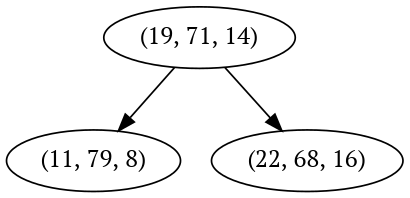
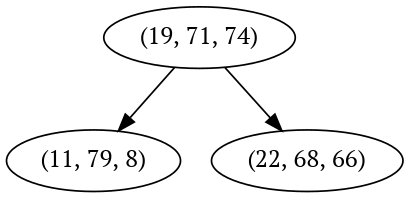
(200, 38) -> (200, 38)
(307, 161) -> (307, 161)
